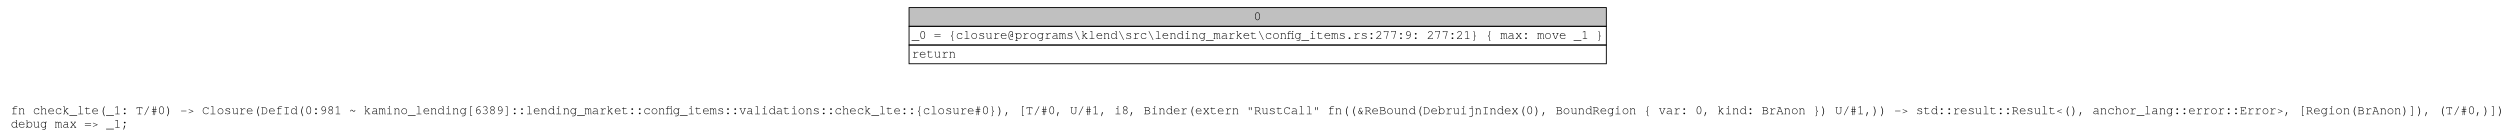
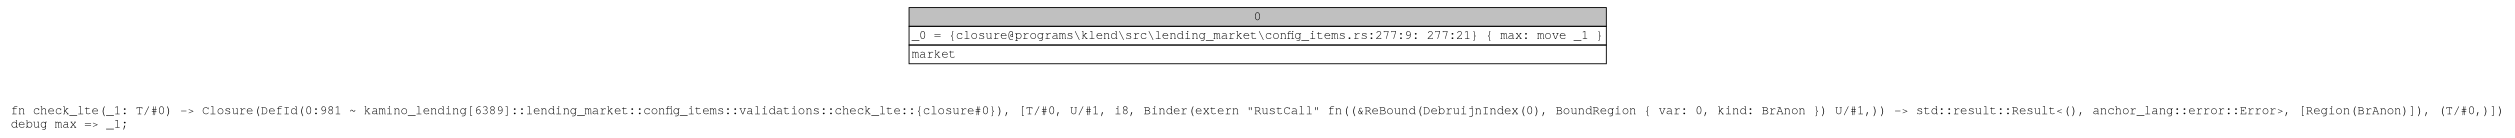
(934, 54) -> (934, 54)
